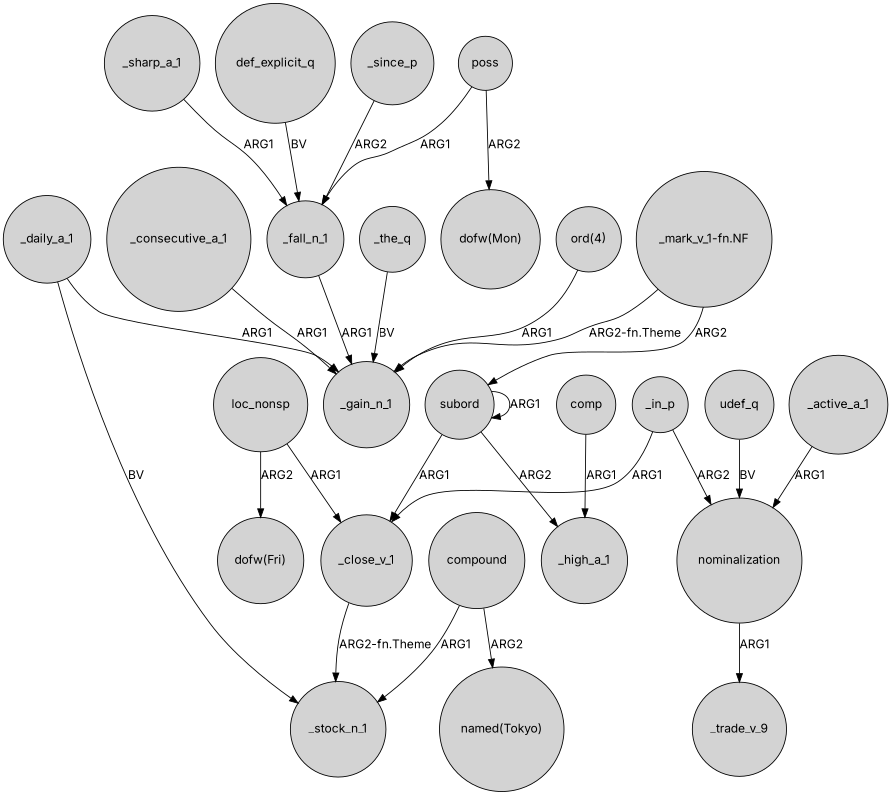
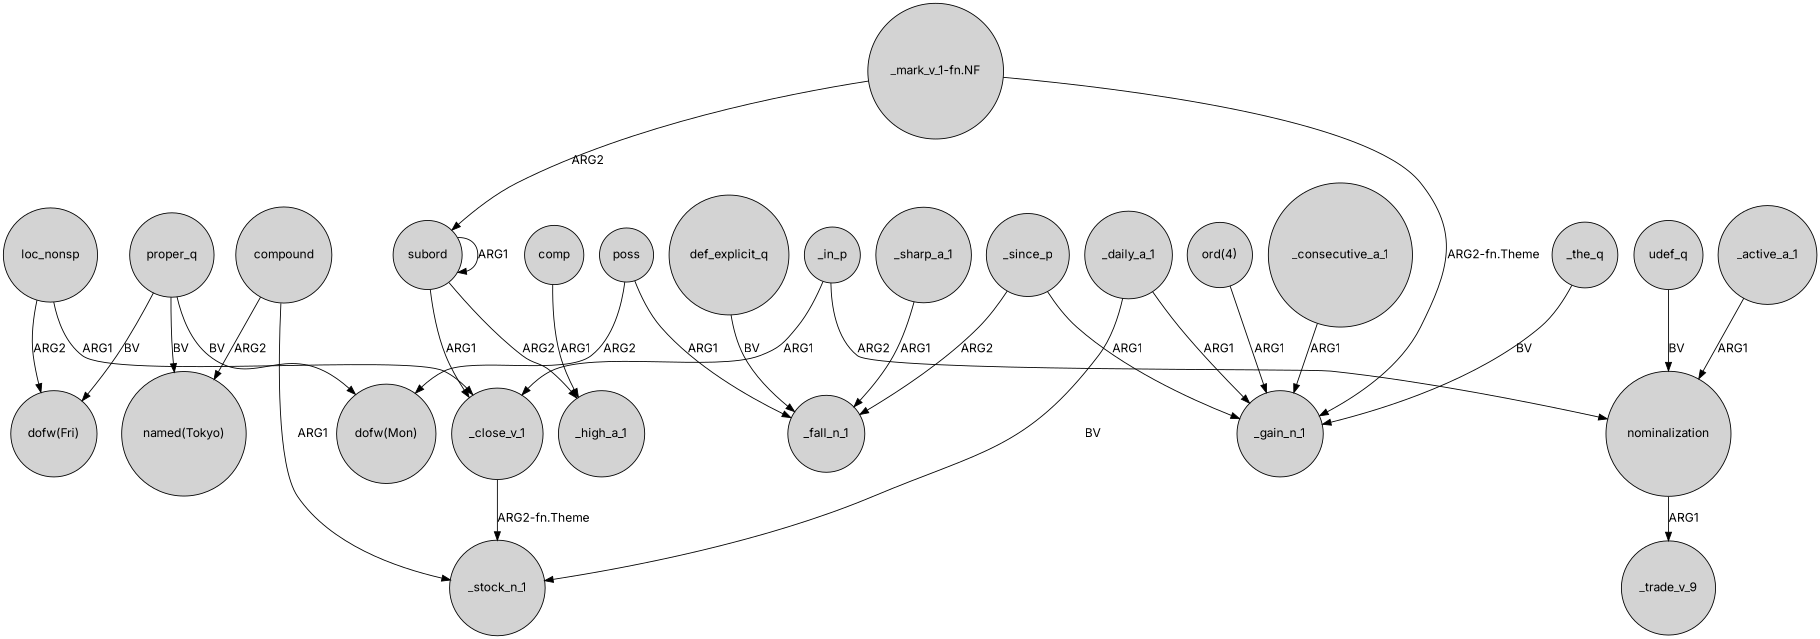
none -> (172, 255)
(334, 316) -> (1126, 363)
